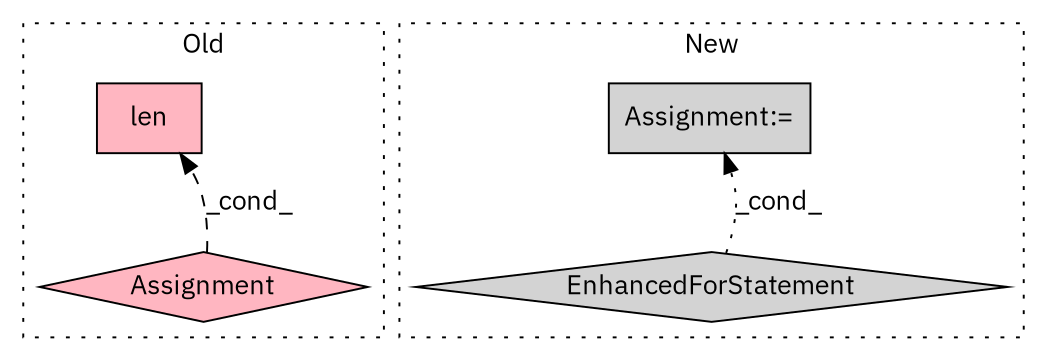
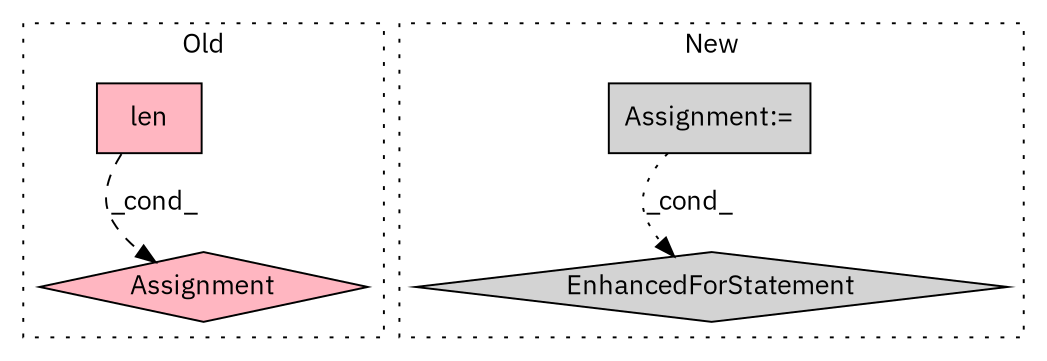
(205, 210) -> (107, 207)
(736, 213) -> (643, 196)
